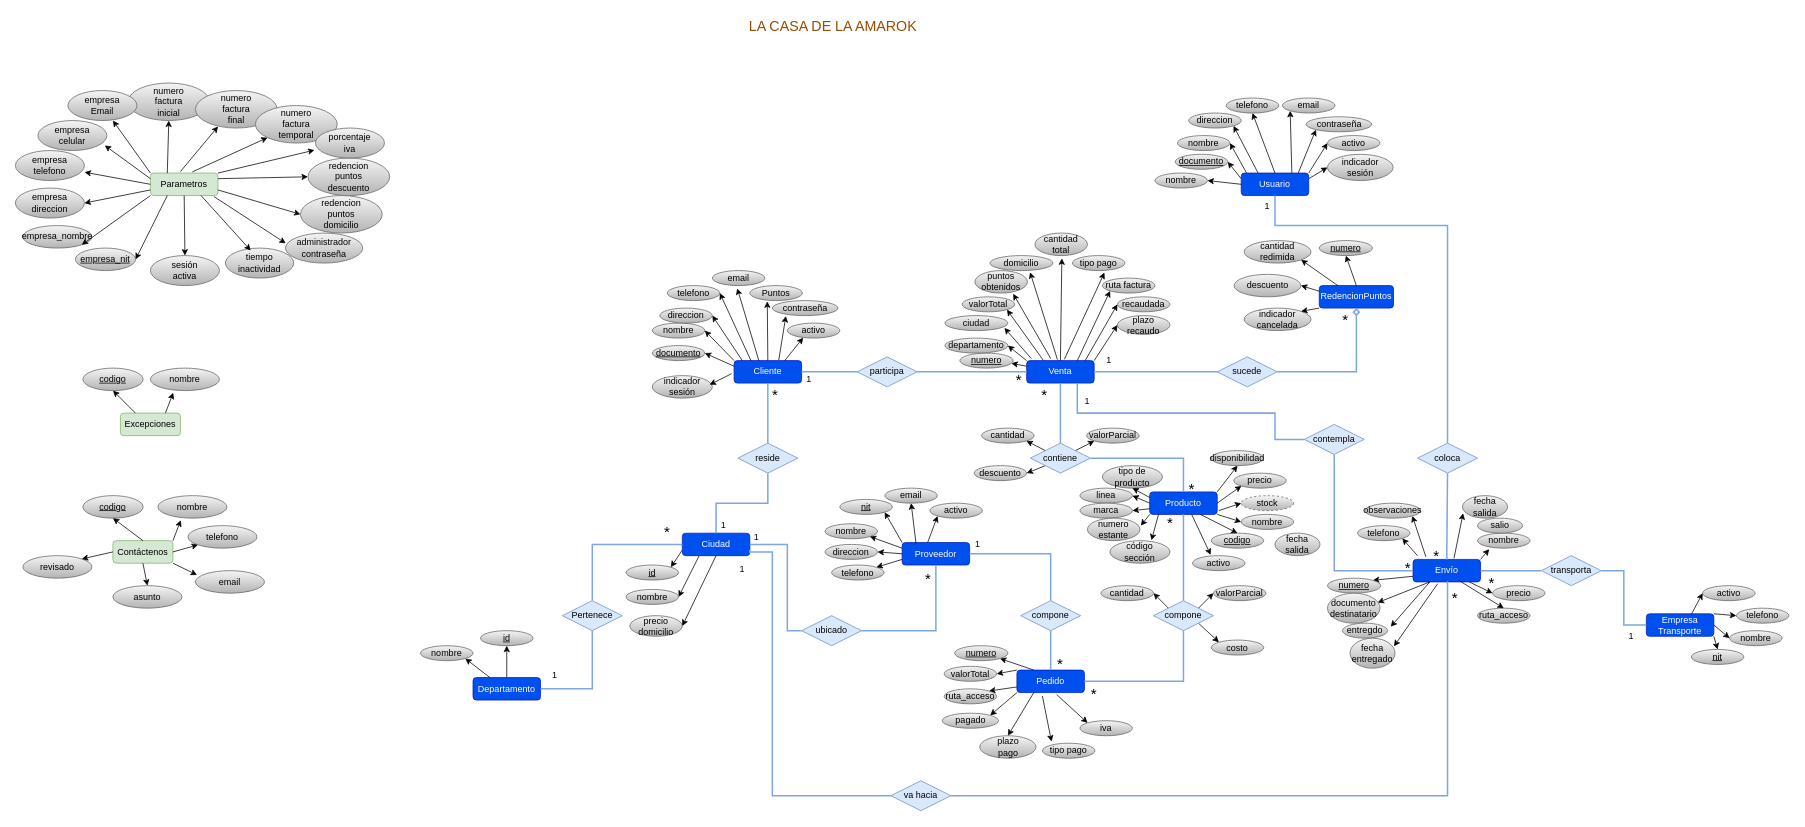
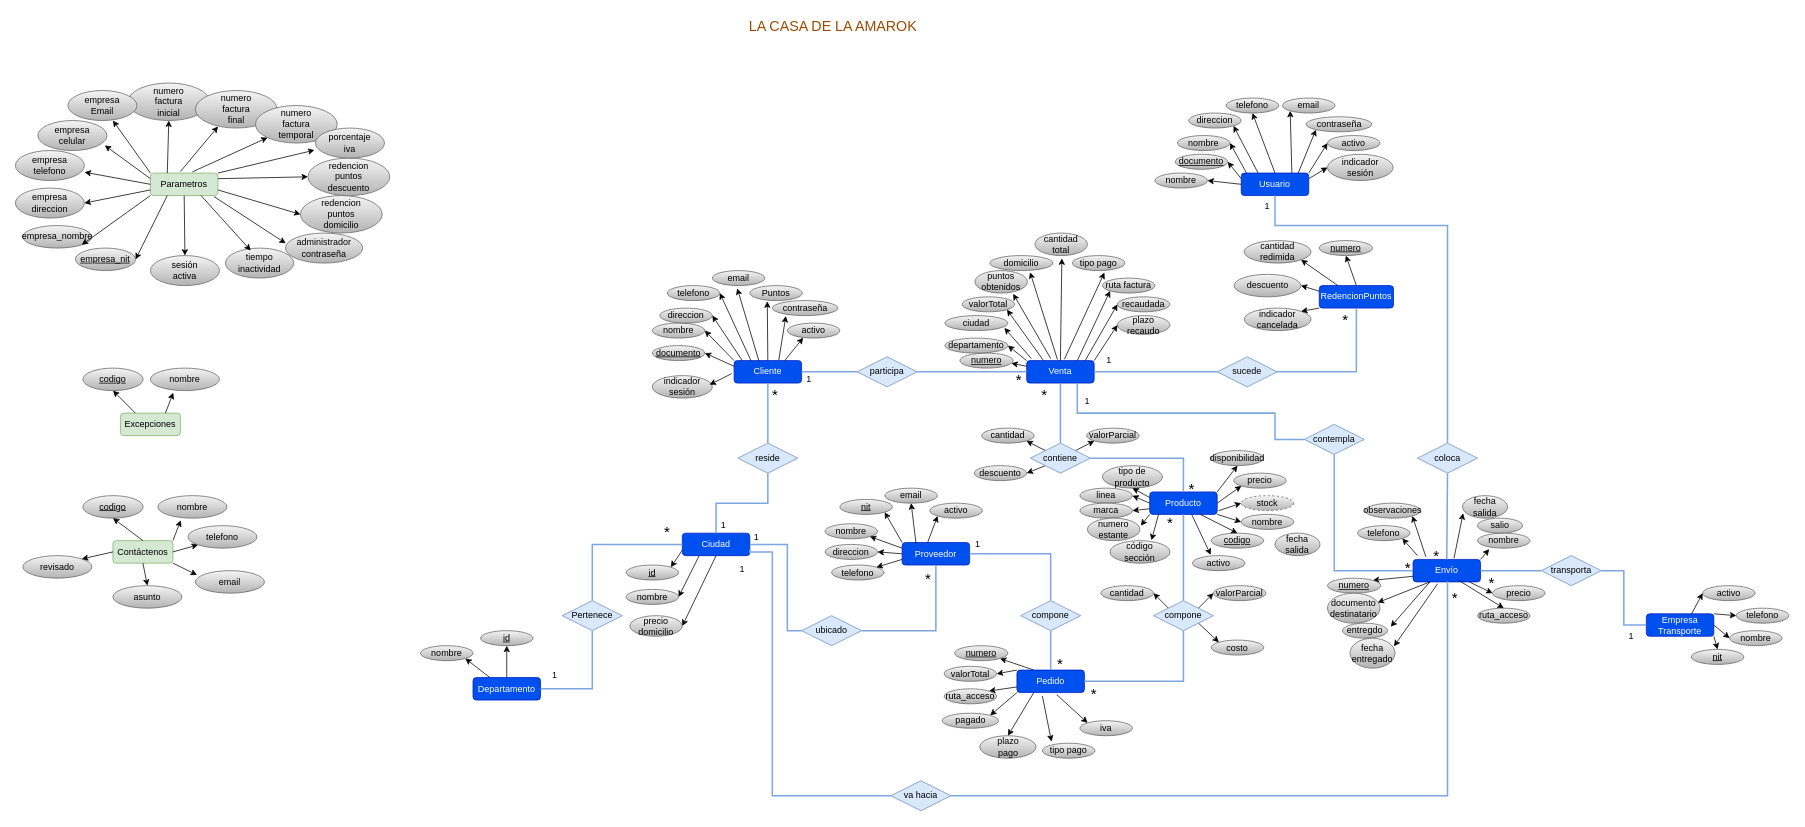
(1356, 316) -> (1356, 312)
